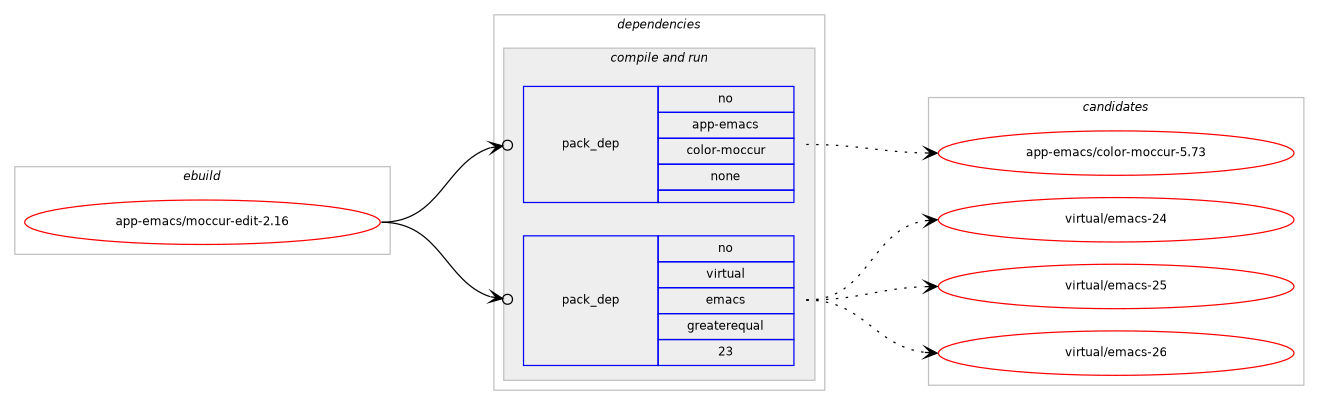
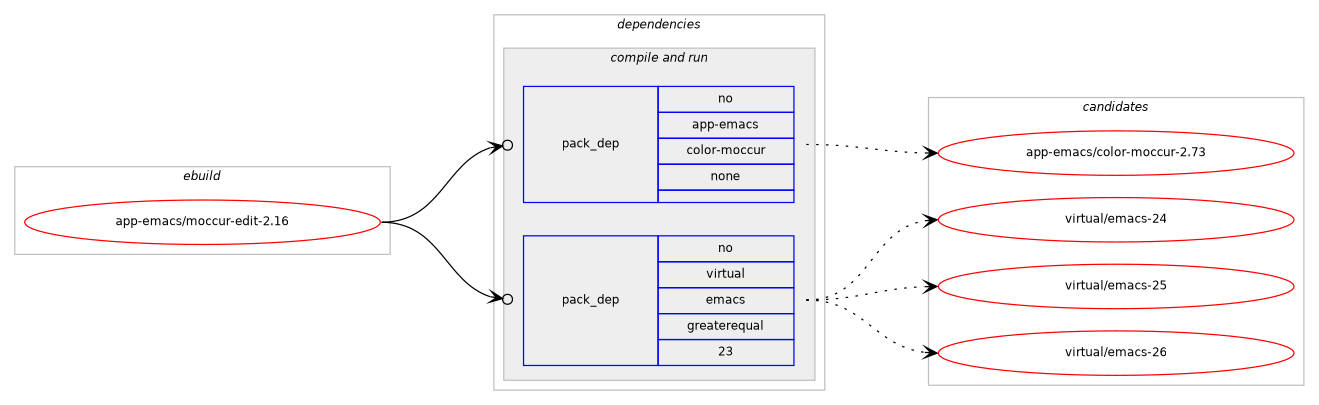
(1116, 153) -> (1116, 153)
